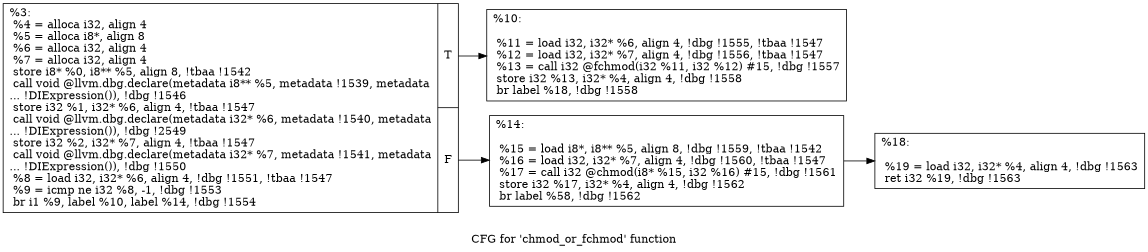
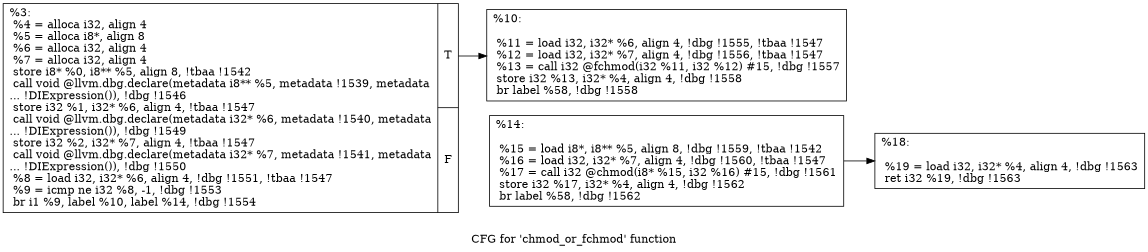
(566, 91) -> (566, 91)
(98, 131) -> (98, 131)
(470, 160) -> none
